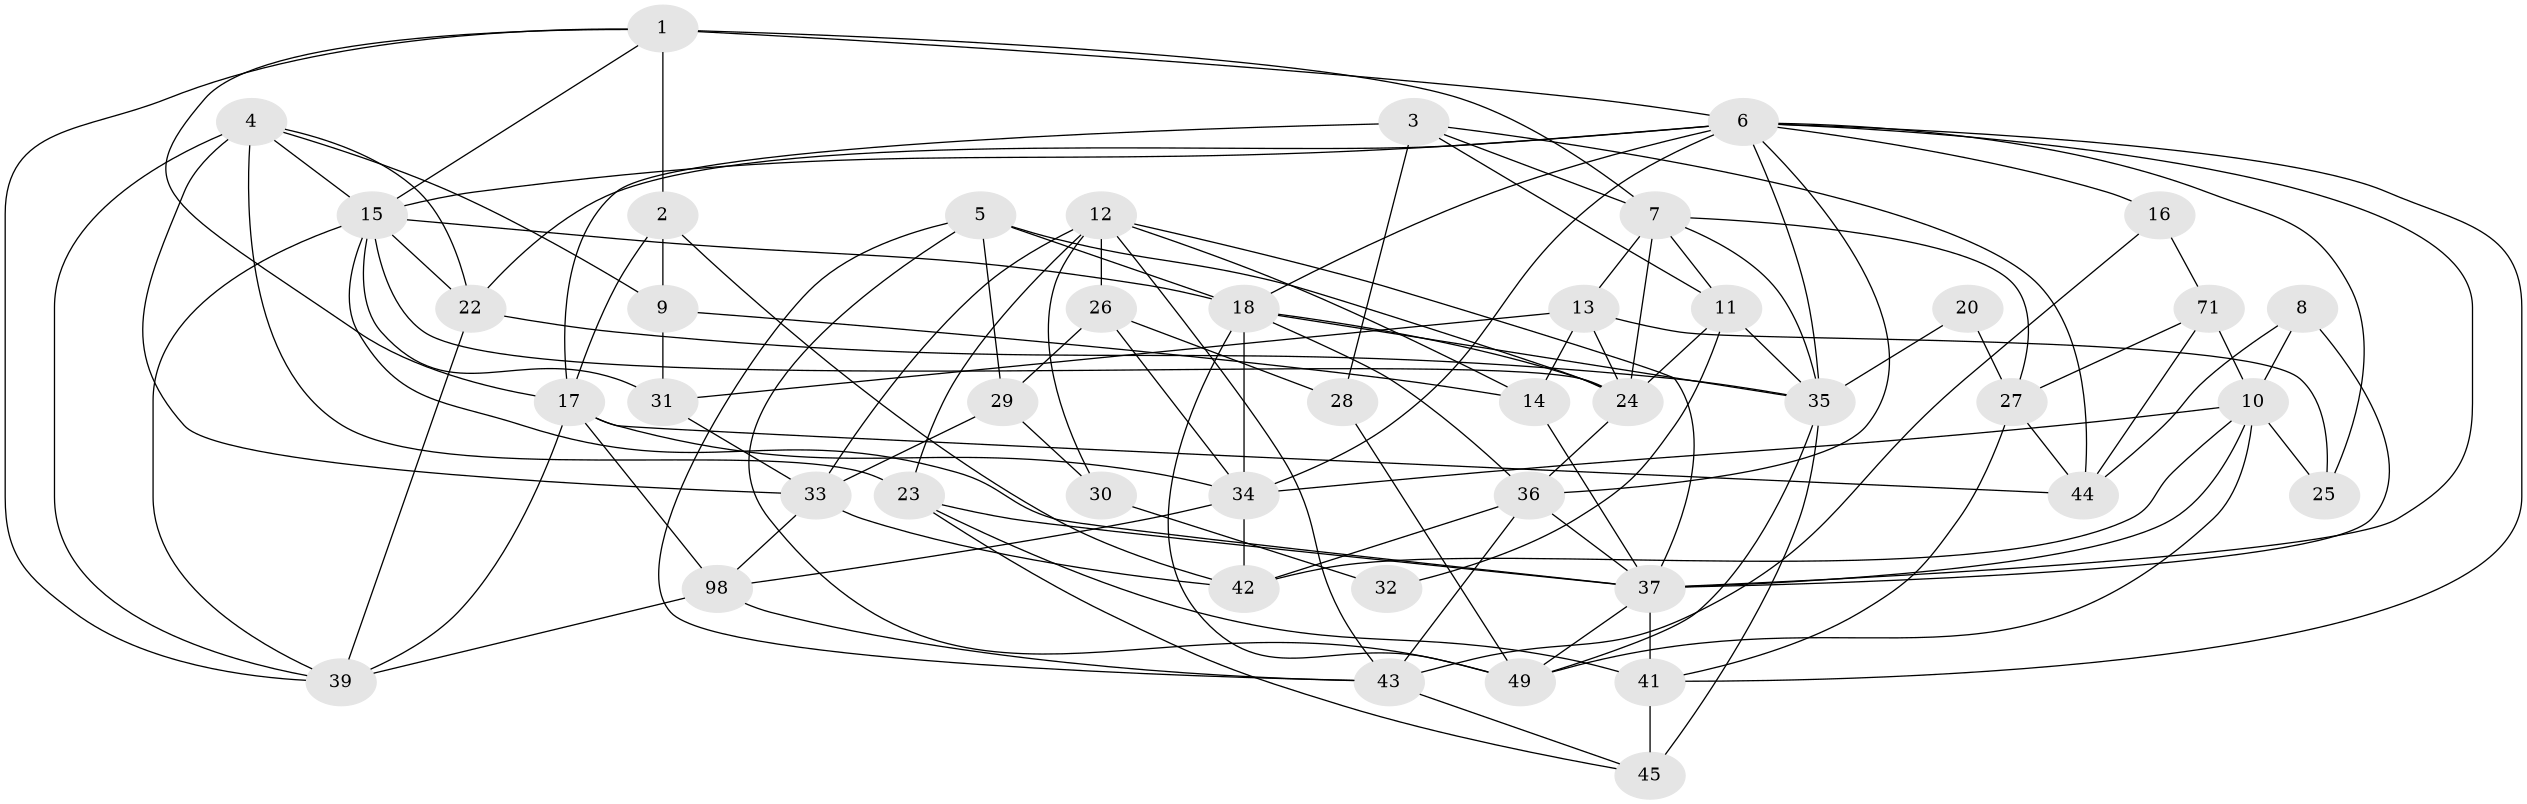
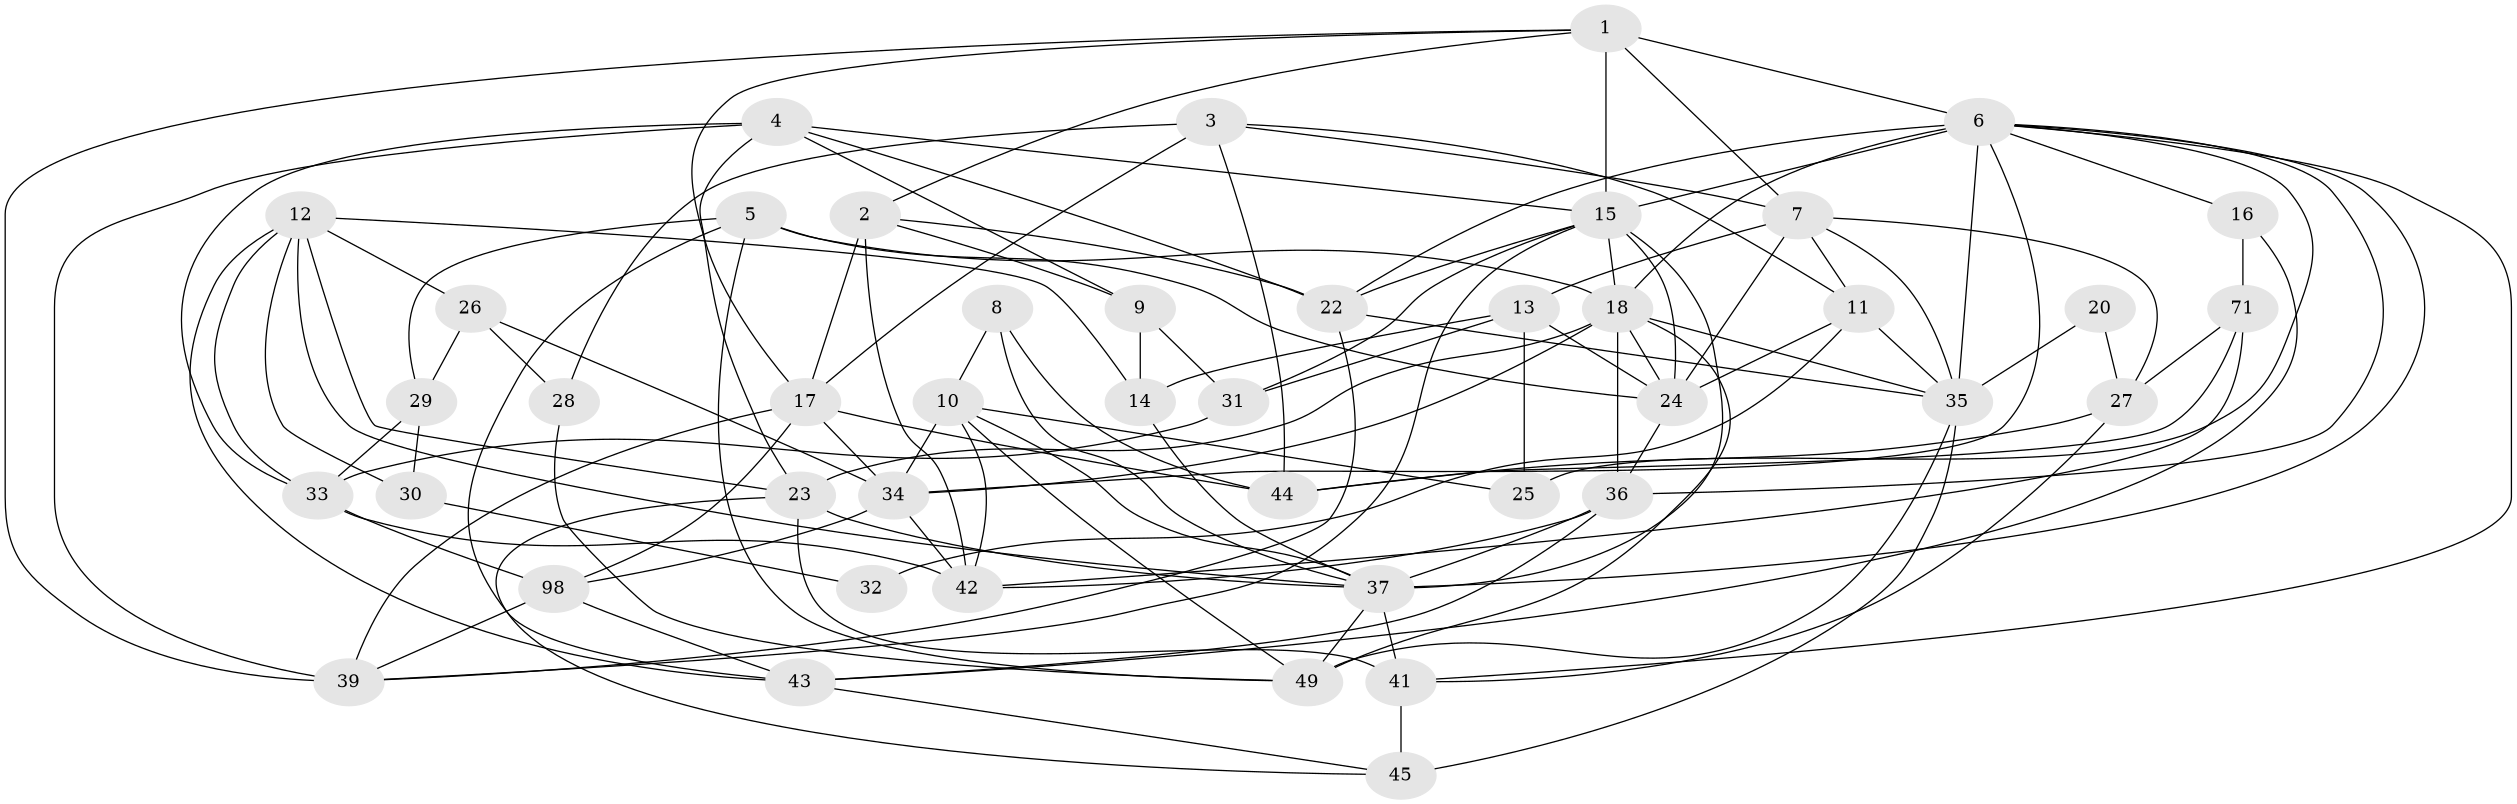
none -> (1104, 247)
(2229, 350) -> (1694, 526)
none -> (1236, 436)
